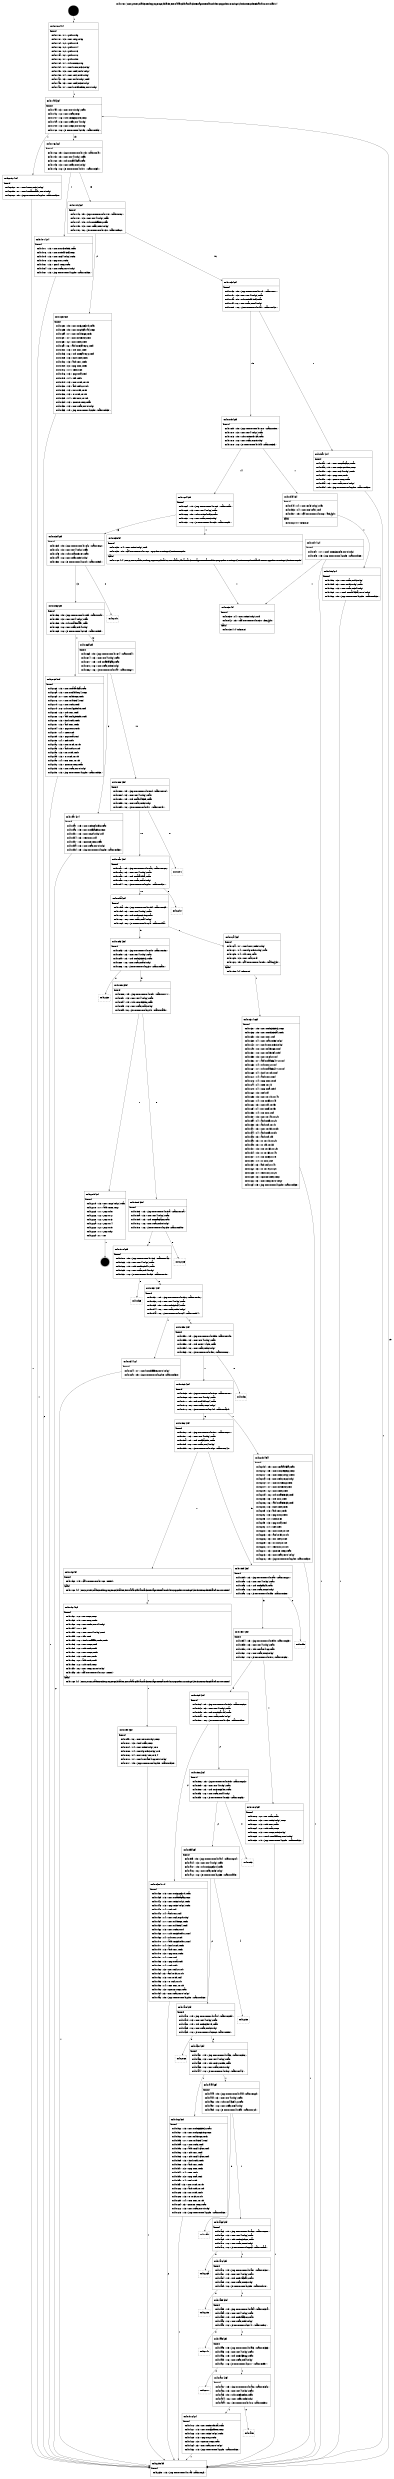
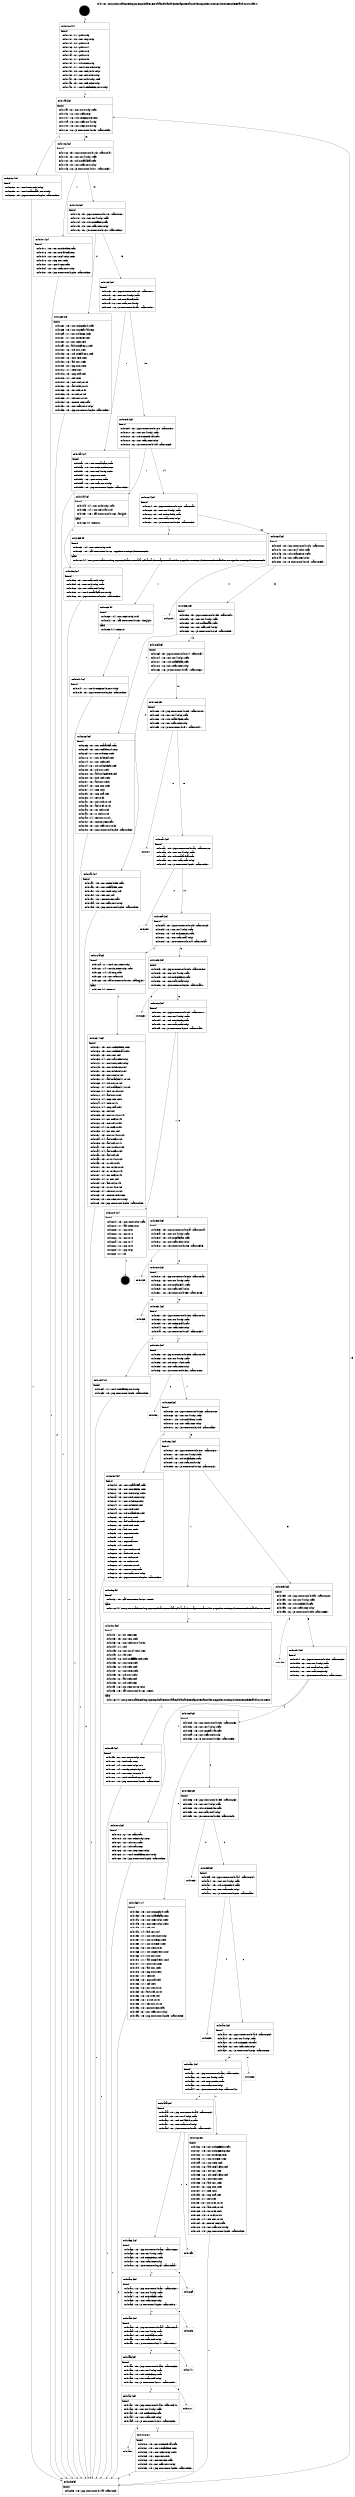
(294, 581) -> (112, 654)
